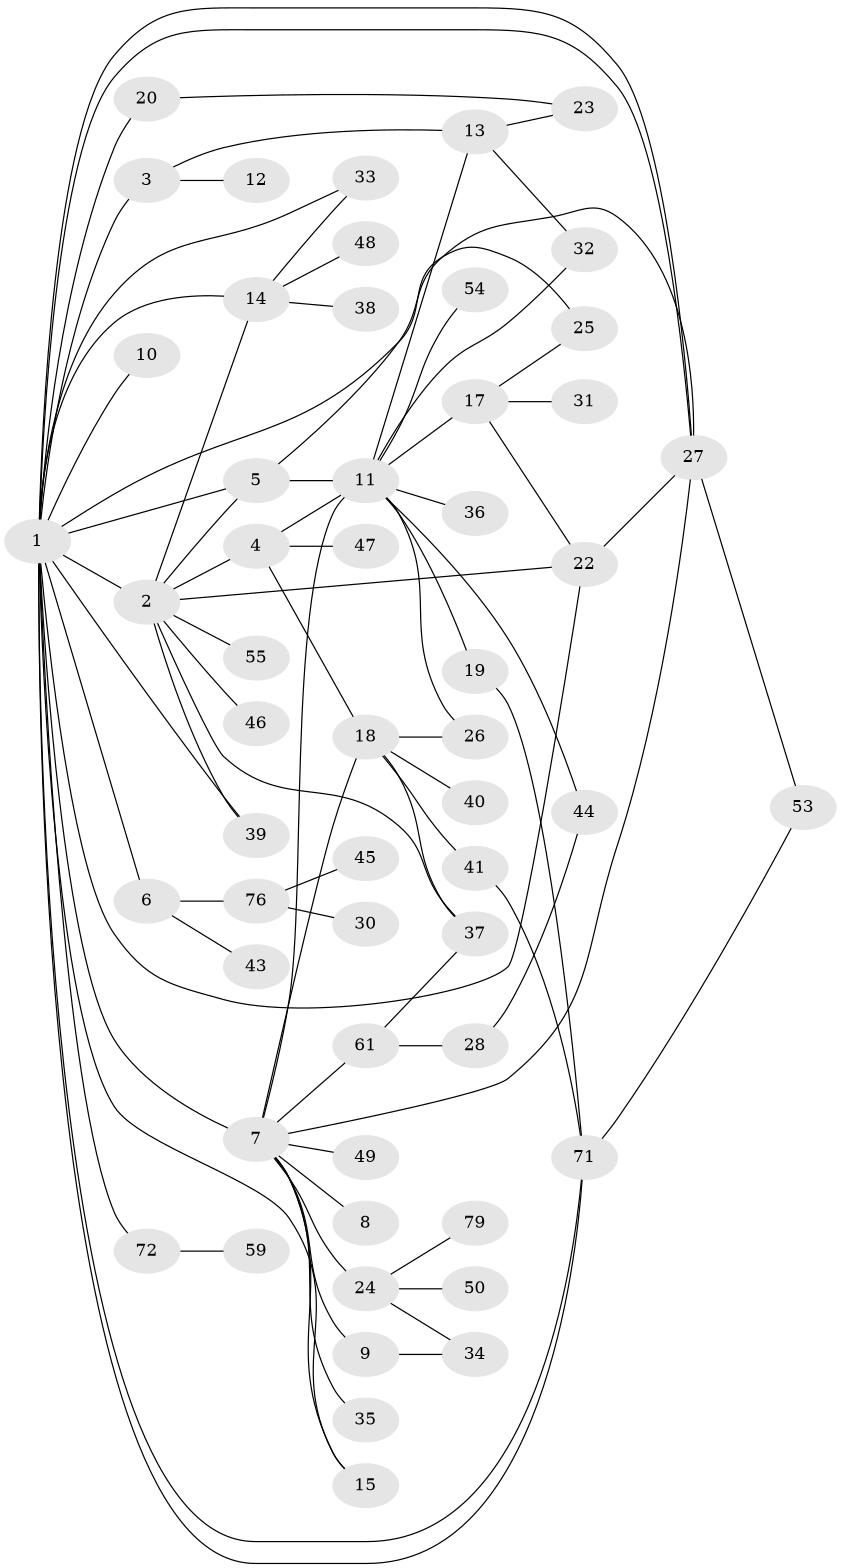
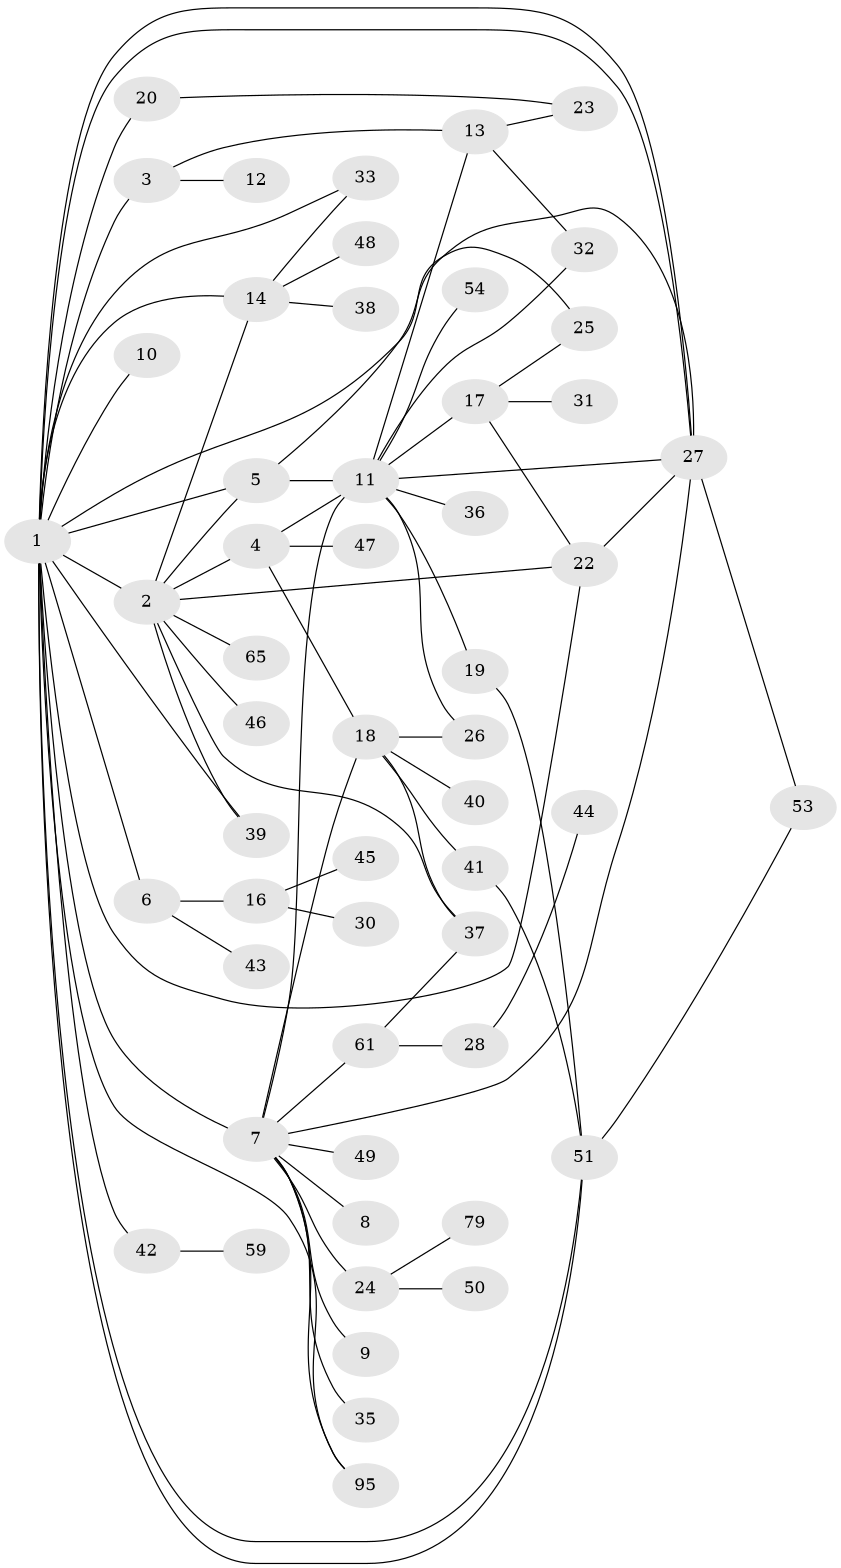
(503, 631) -> (530, 469)
(256, 658) -> (256, 658)
(256, 901) -> (256, 901)
(585, 1158) -> (585, 1158)
(147, 1251) -> (147, 1251)
(475, 1354) -> none
(366, 1486) -> (366, 1486)
